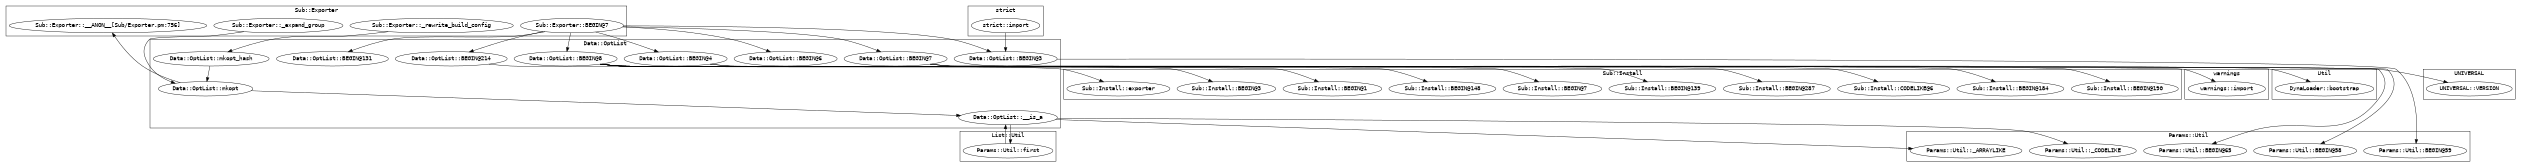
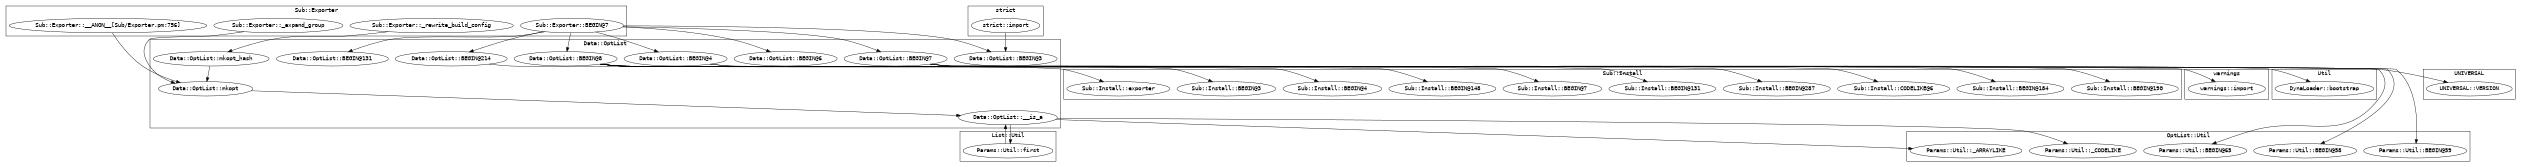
(1765, 60) -> (1701, 67)
(143, 66) -> (139, 64)
(1332, 89) -> (1332, 89)
(1662, 89) -> (1662, 89)
(2188, 136) -> (2188, 136)
